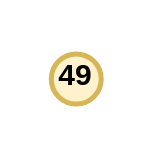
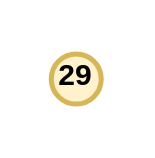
(76, 76) -> (76, 76)
